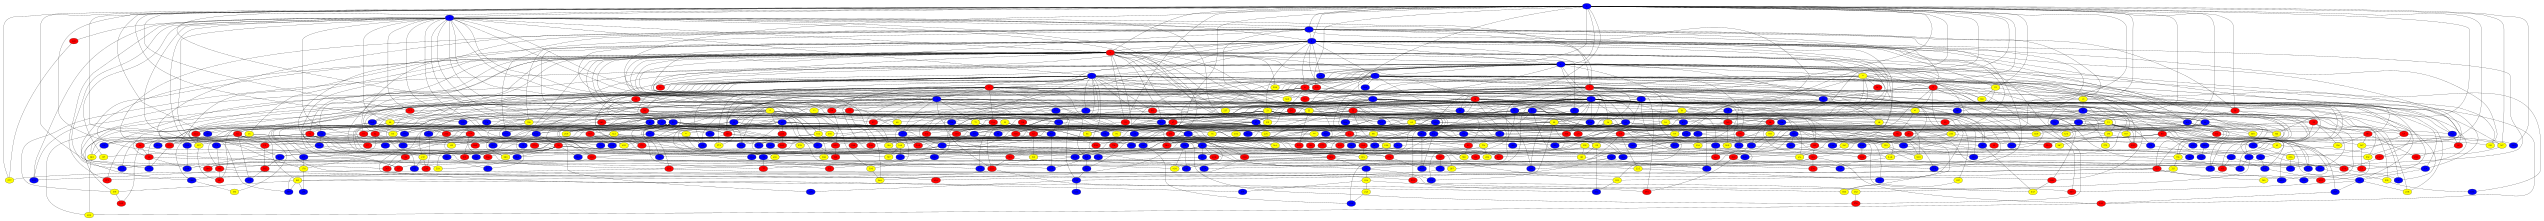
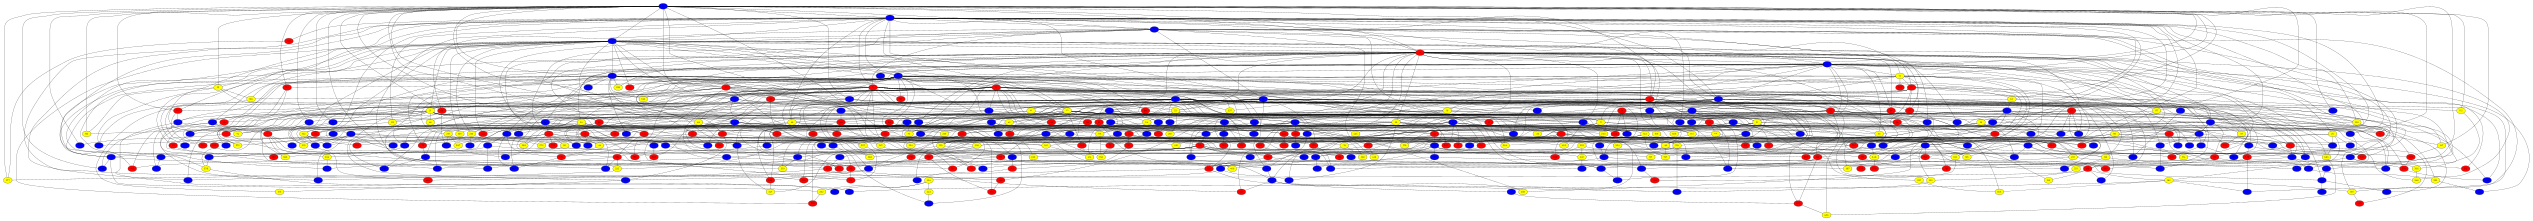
(2078, 127) -> (1151, 129)
(1670, 128) -> none
(726, 153) -> none
